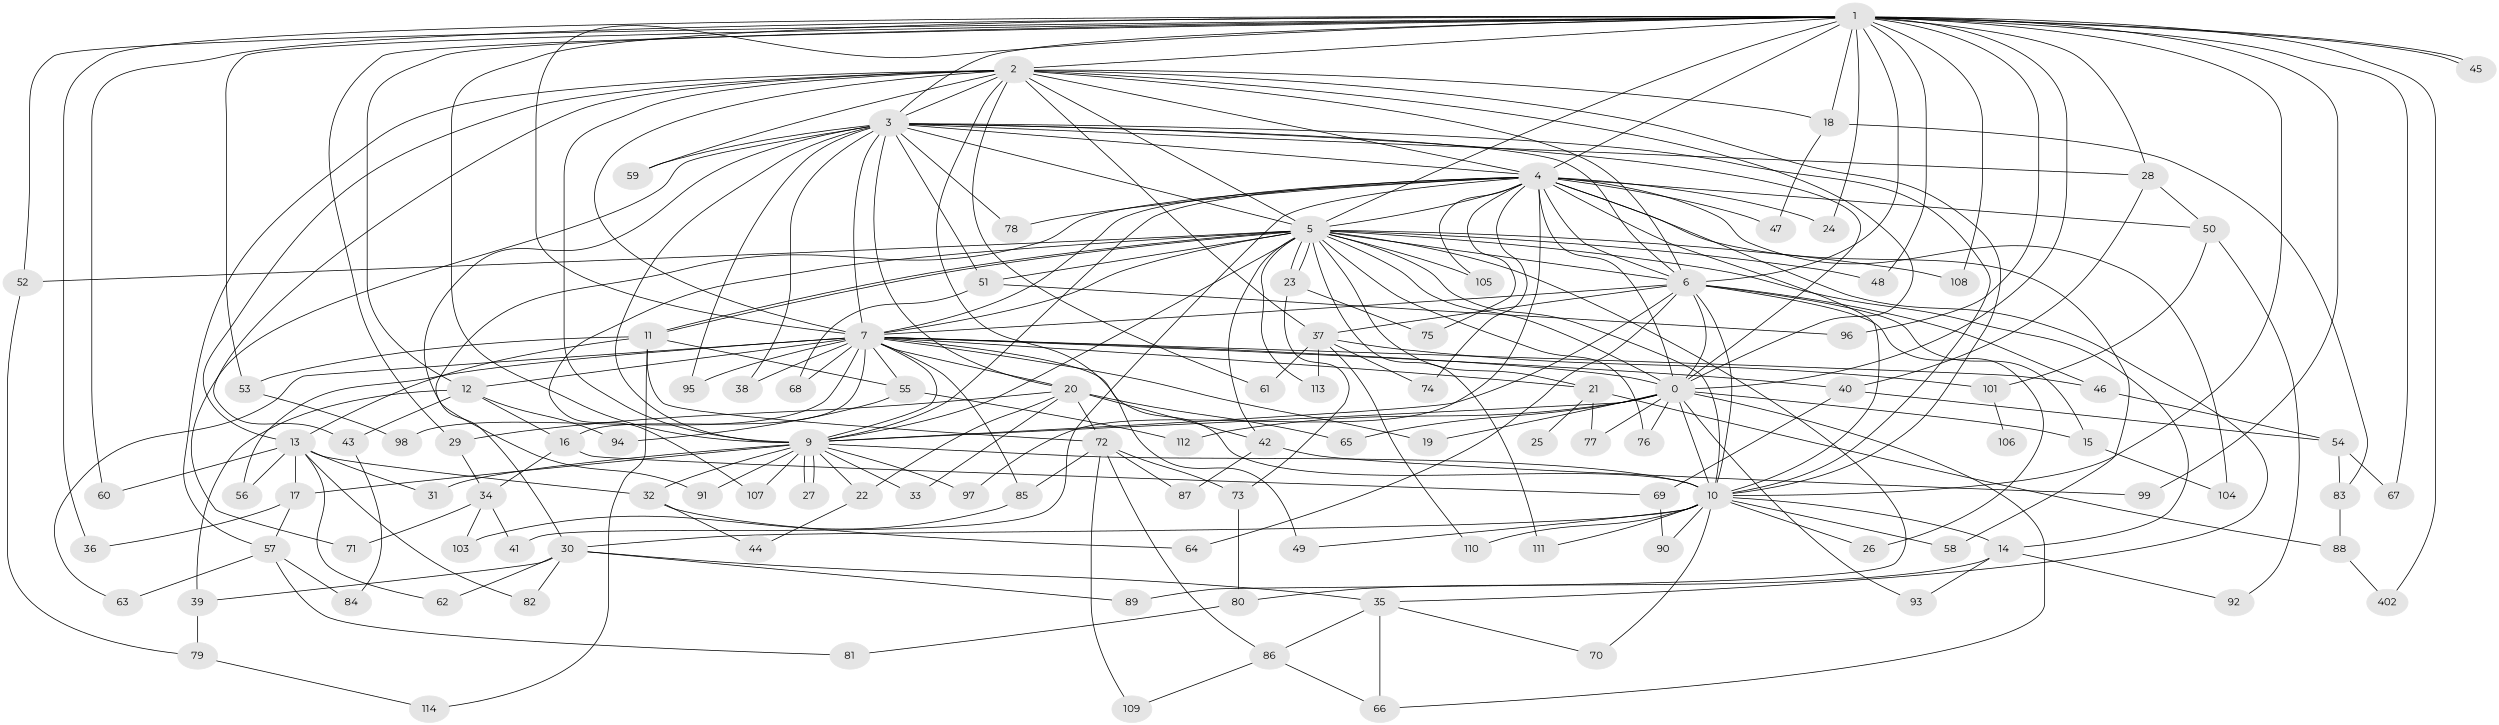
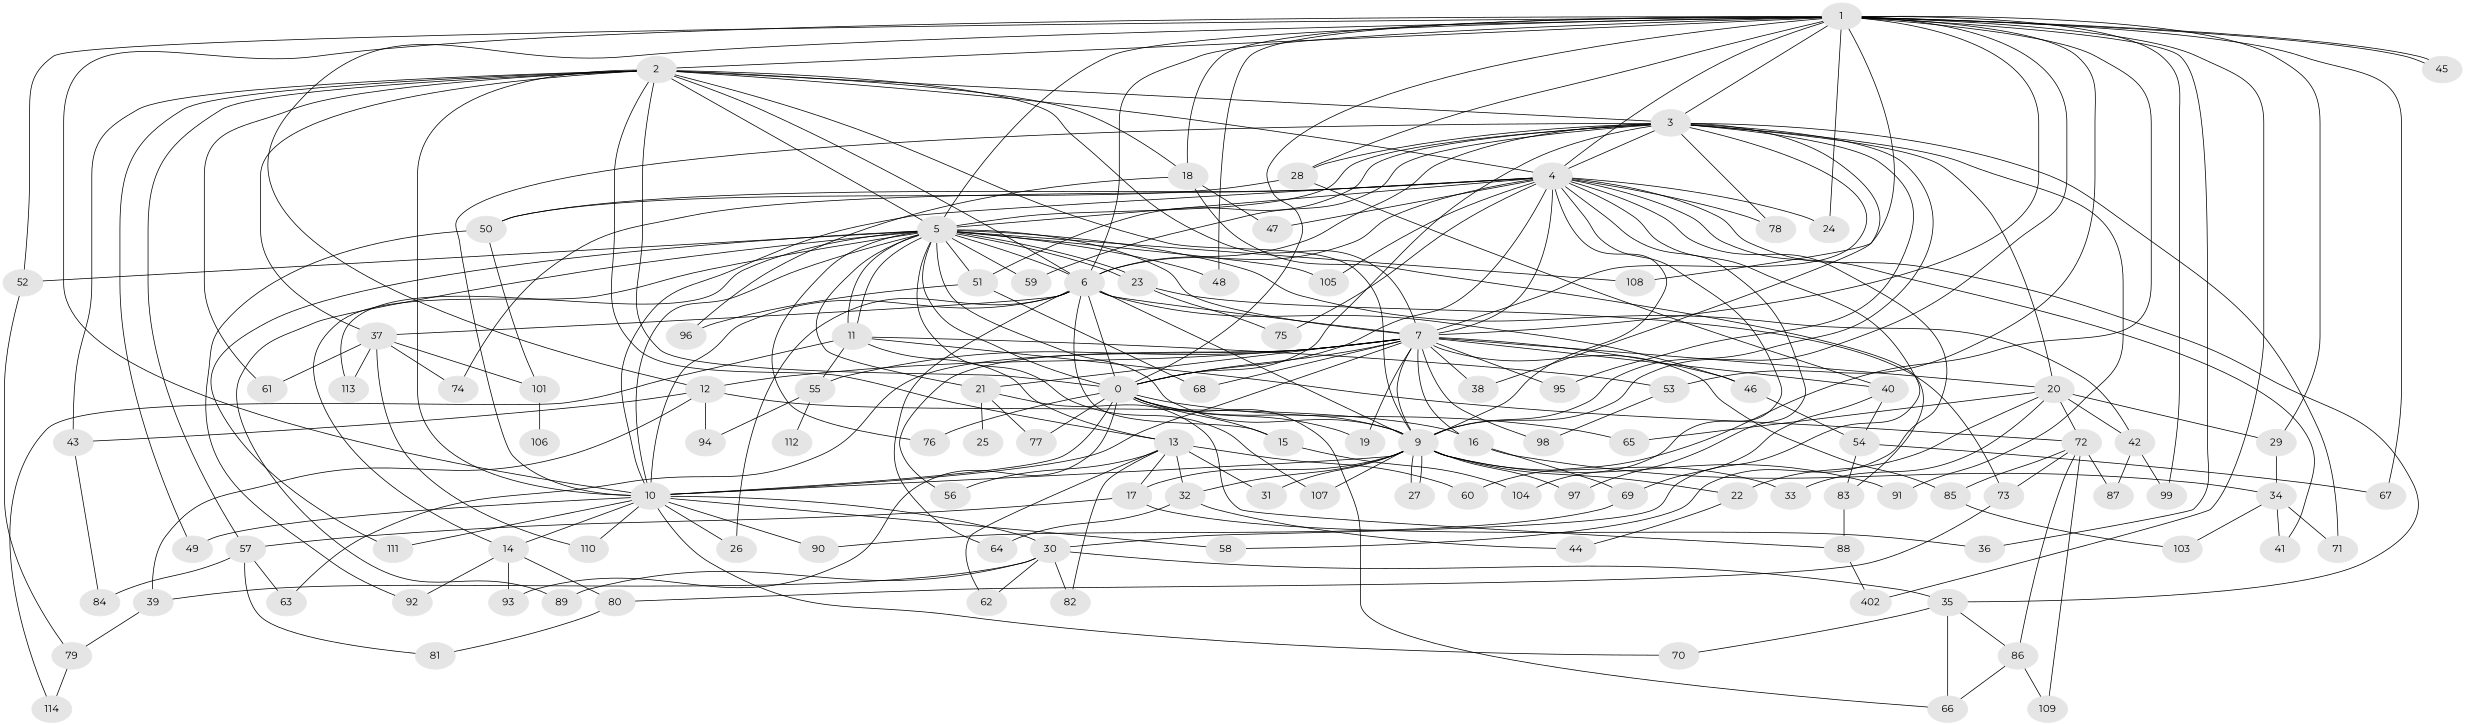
(821, 116) -> (984, 256)
(2039, 176) -> (969, 202)
(1452, 416) -> none
